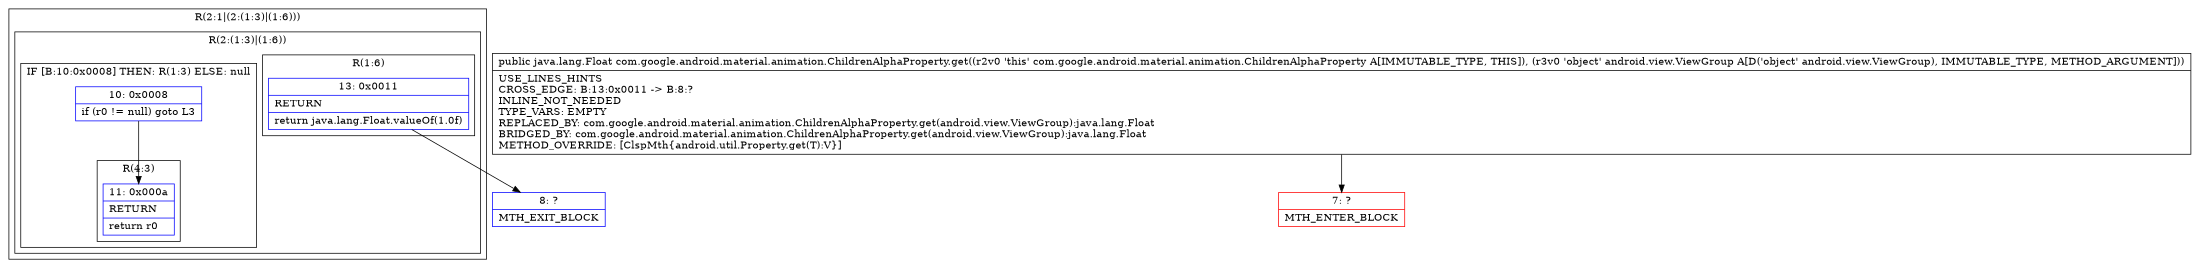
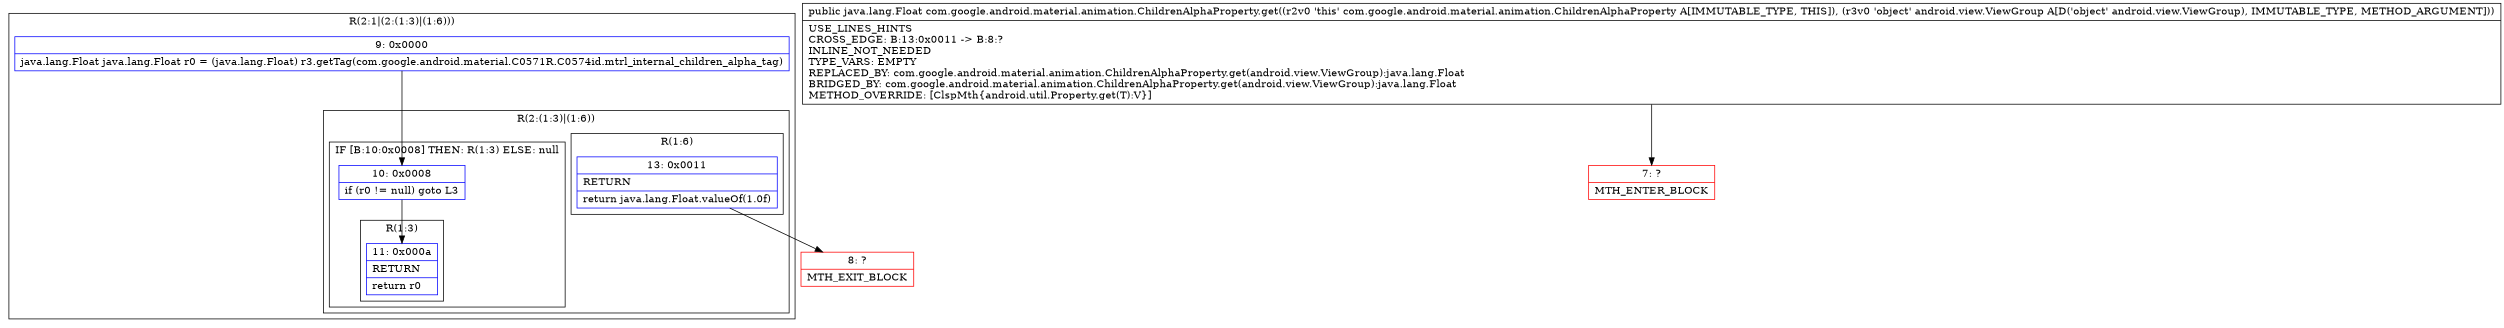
none -> (402, 54)
(139, 169) -> (402, 229)
(549, 210) -> (857, 269)
